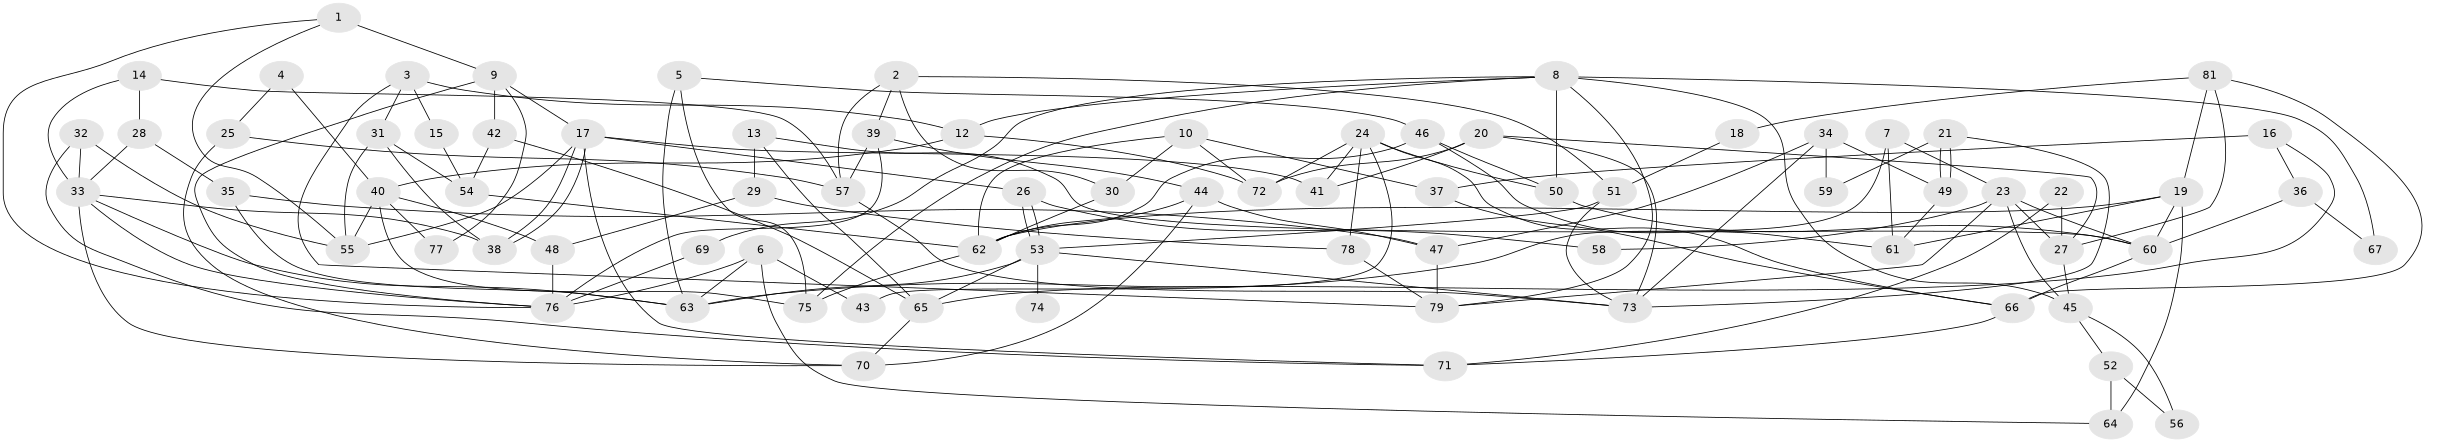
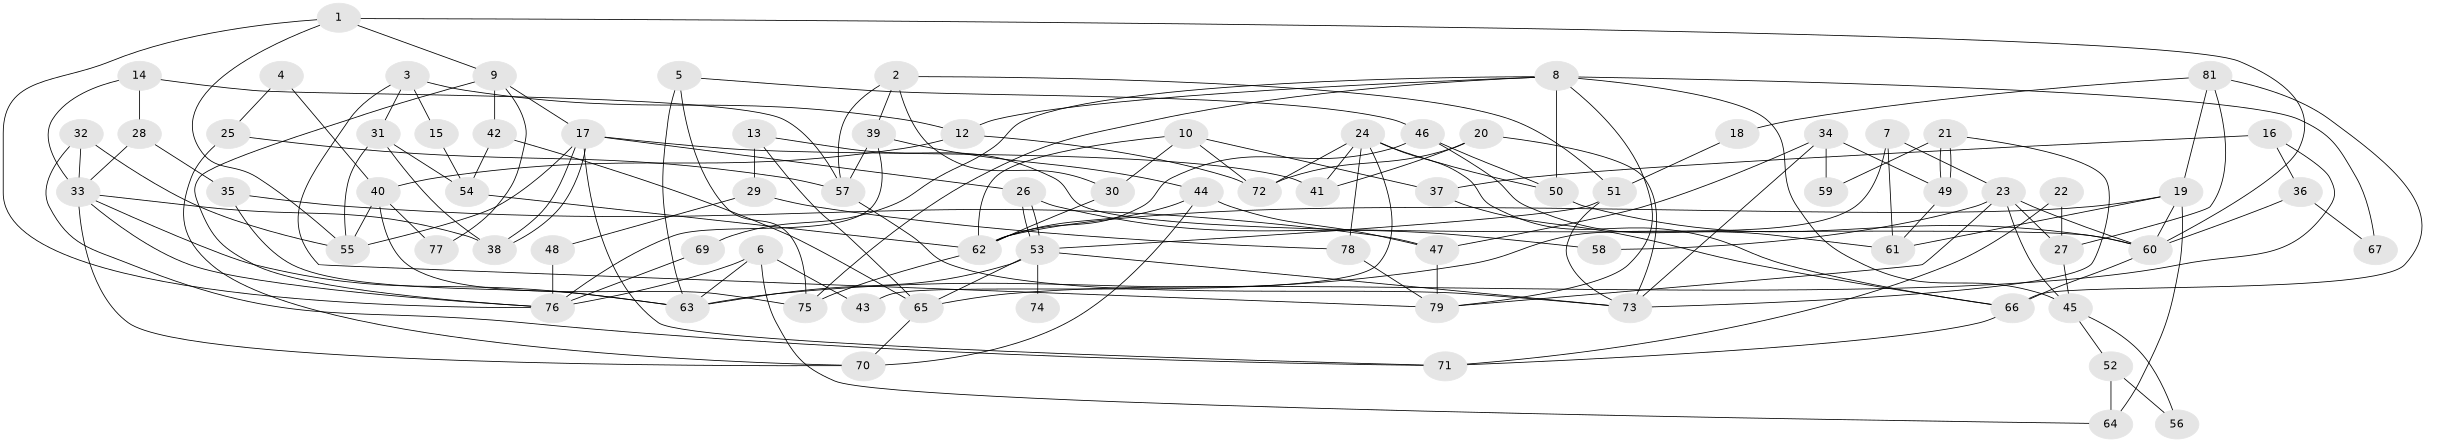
none -> (1442, 27)
(1766, 153) -> none
(489, 223) -> none
